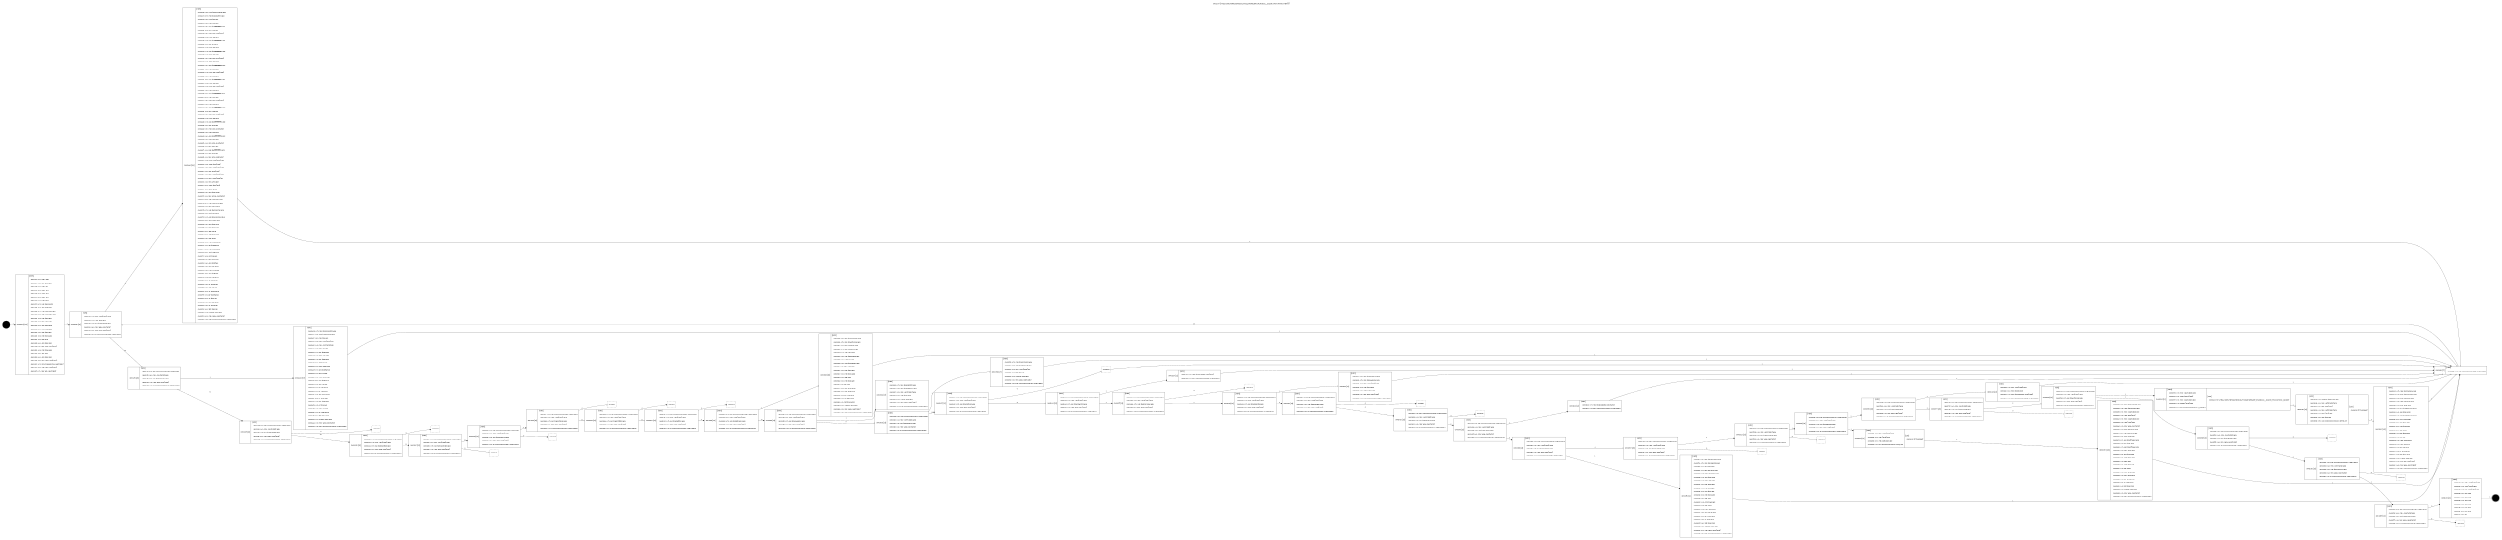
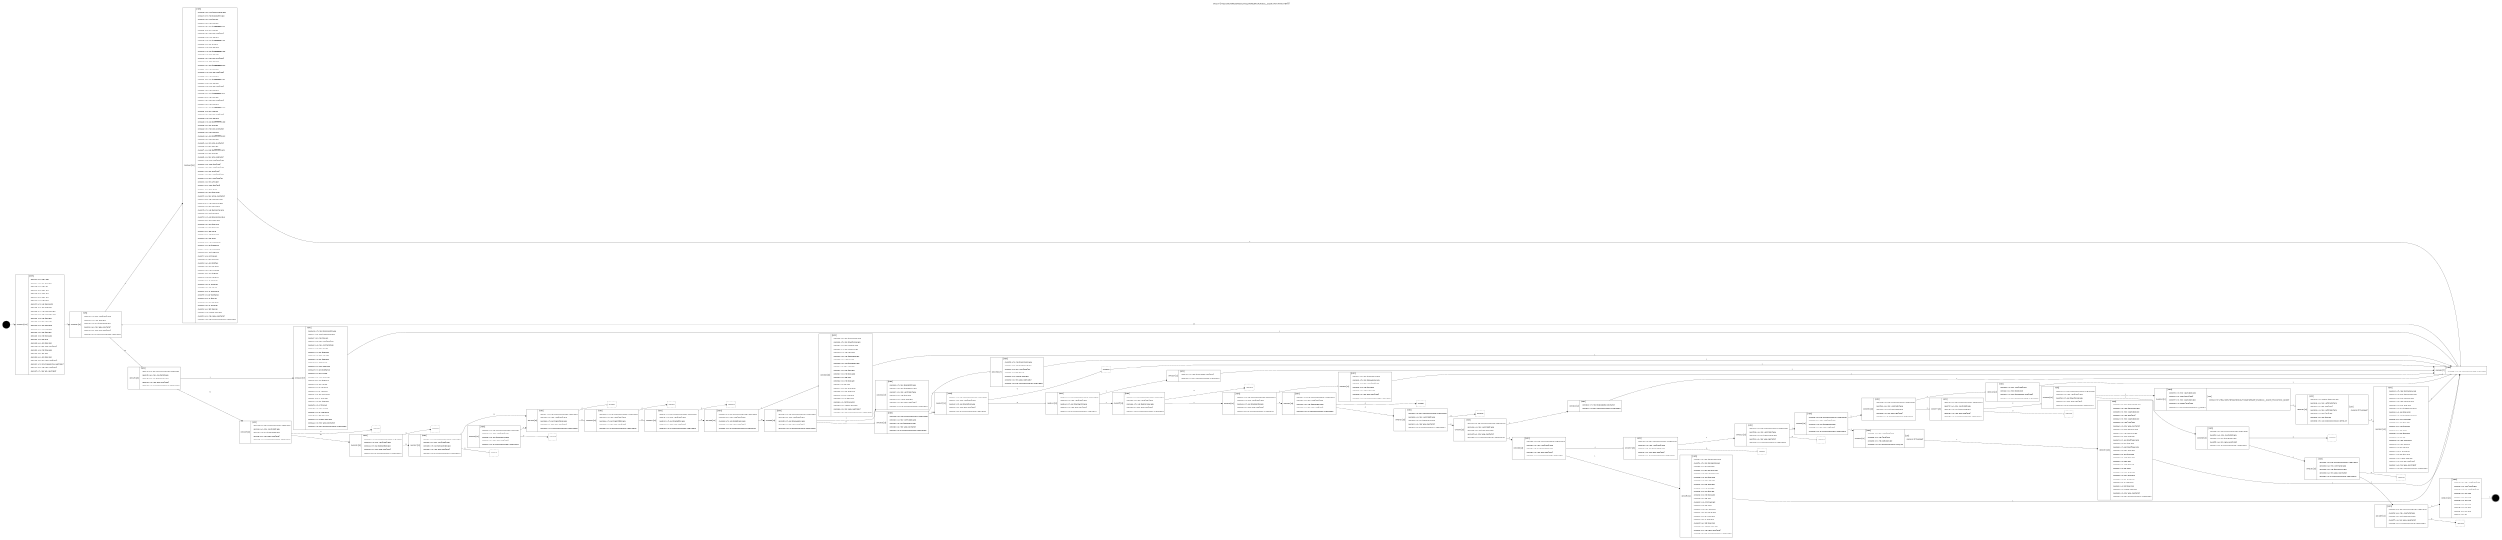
(464, 441) -> (490, 417)
